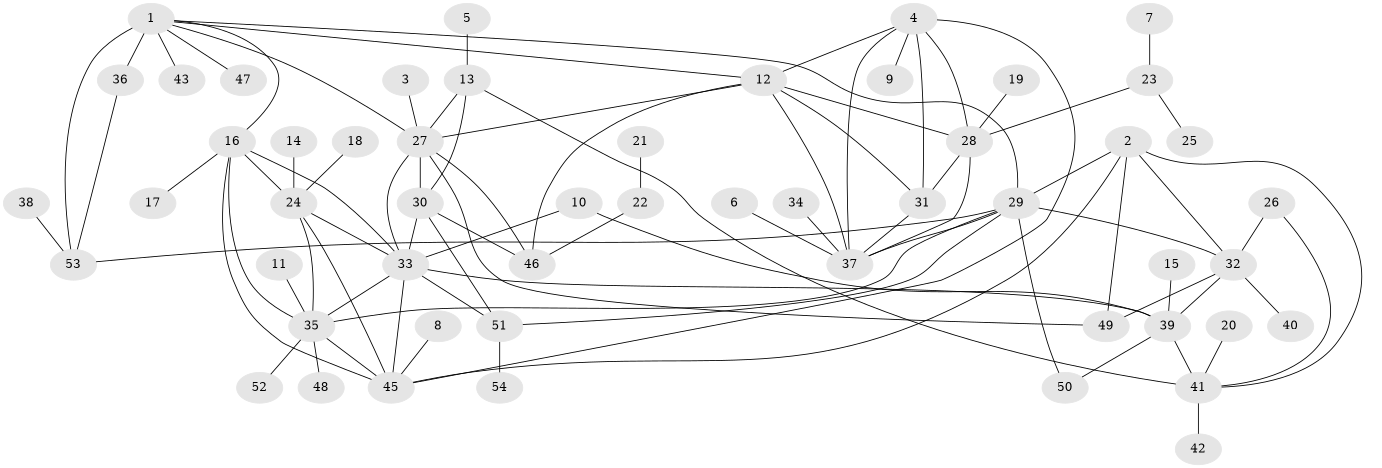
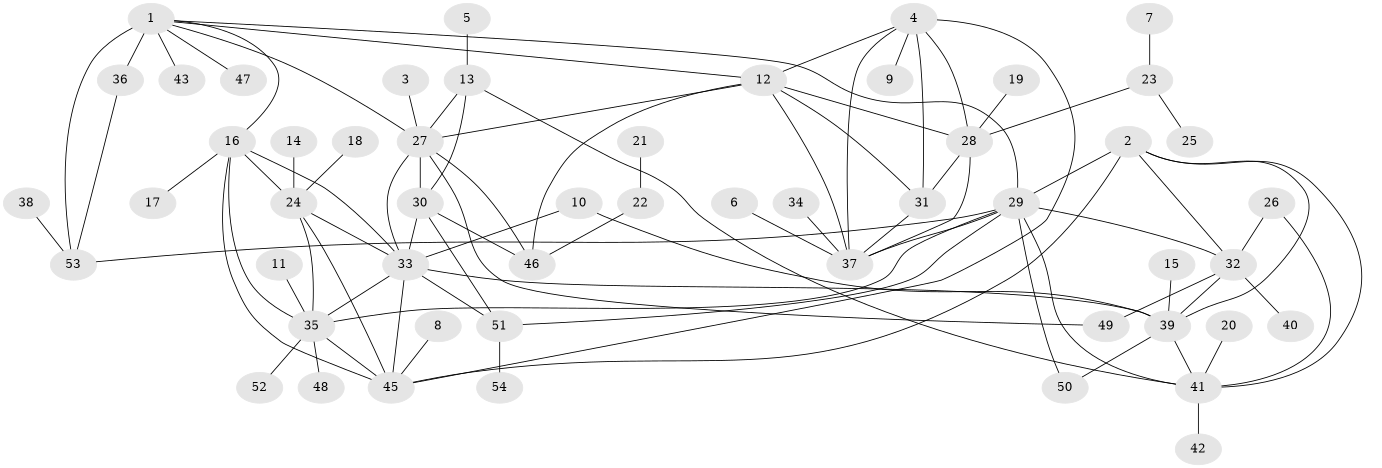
(1117, 234) -> (1308, 201)
none -> (1067, 332)
